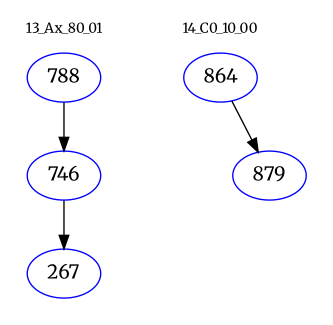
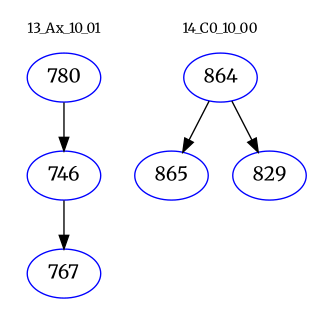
(65, 29) -> (65, 29)
(64, 78) -> (64, 78)
none -> (172, 176)
(270, 176) -> (270, 176)
(64, 274) -> (64, 274)
